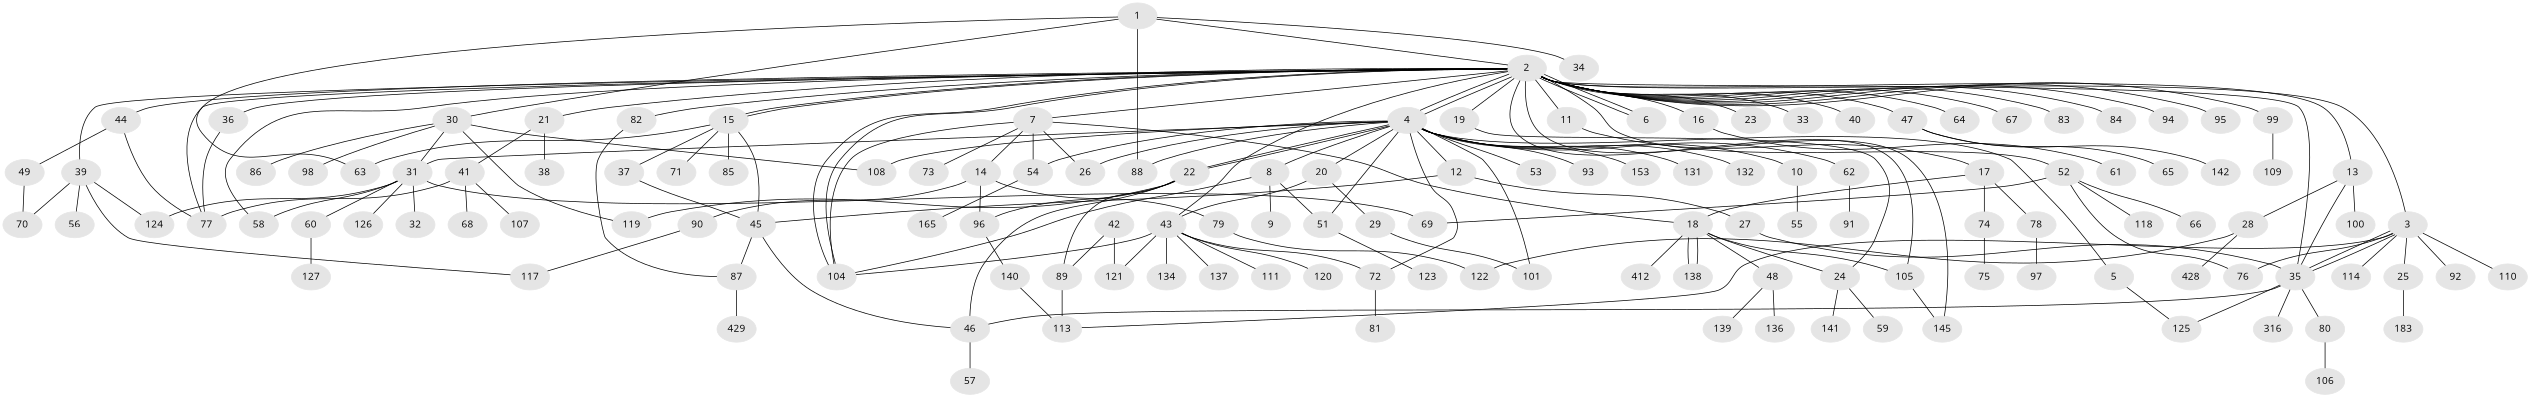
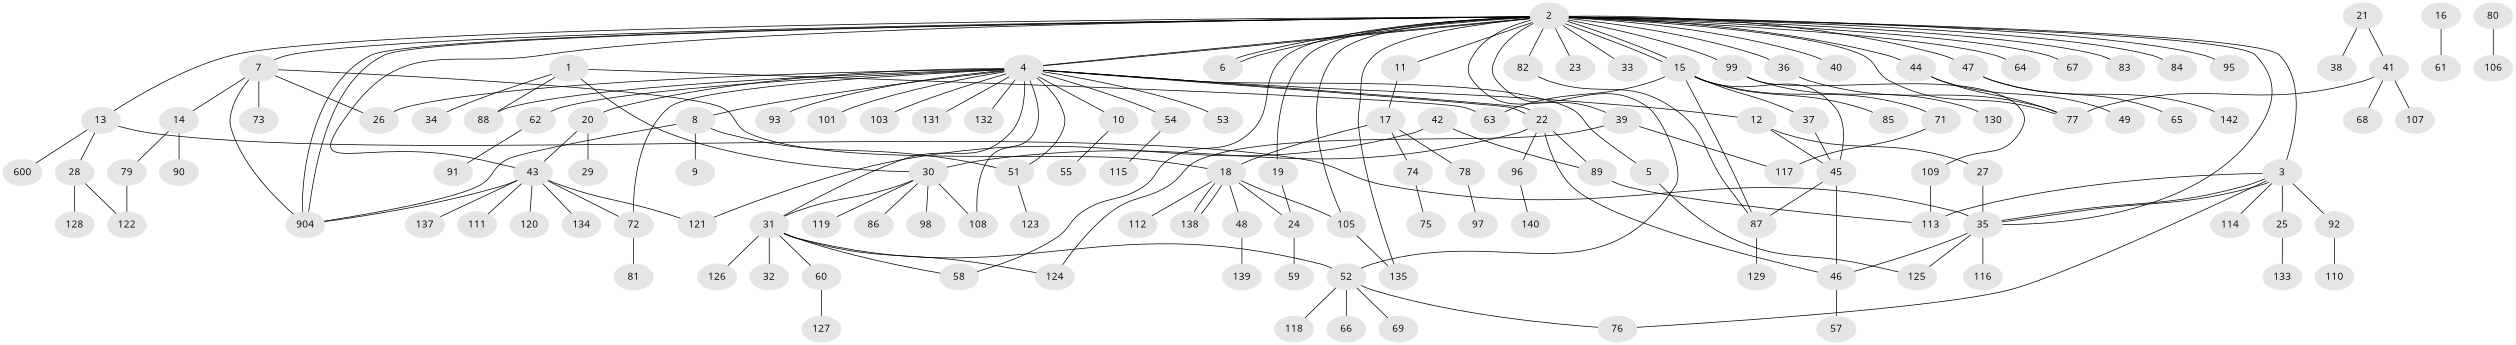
(1332, 42) -> none
(892, 84) -> none
(1613, 94) -> none
none -> (1993, 120)
(2168, 120) -> none
none -> (1720, 146)
(1033, 147) -> none
(1641, 173) -> (879, 120)
(980, 192) -> none
(920, 199) -> (1058, 251)
(912, 204) -> (1340, 158)
(22, 225) -> none
(75, 225) -> none
(927, 225) -> (1119, 173)
(2356, 225) -> (22, 173)
(1454, 251) -> none
(2458, 251) -> (2335, 251)
(610, 252) -> (1885, 142)
(837, 277) -> (305, 225)
(1641, 277) -> (1138, 225)
(2191, 277) -> (75, 225)
(1036, 303) -> (1931, 199)
(2310, 303) -> none
(737, 329) -> (1757, 277)
(1775, 329) -> none
(1831, 329) -> none
(1942, 329) -> (1399, 277)
(2273, 329) -> (1983, 277)
(2403, 329) -> (2282, 277)
